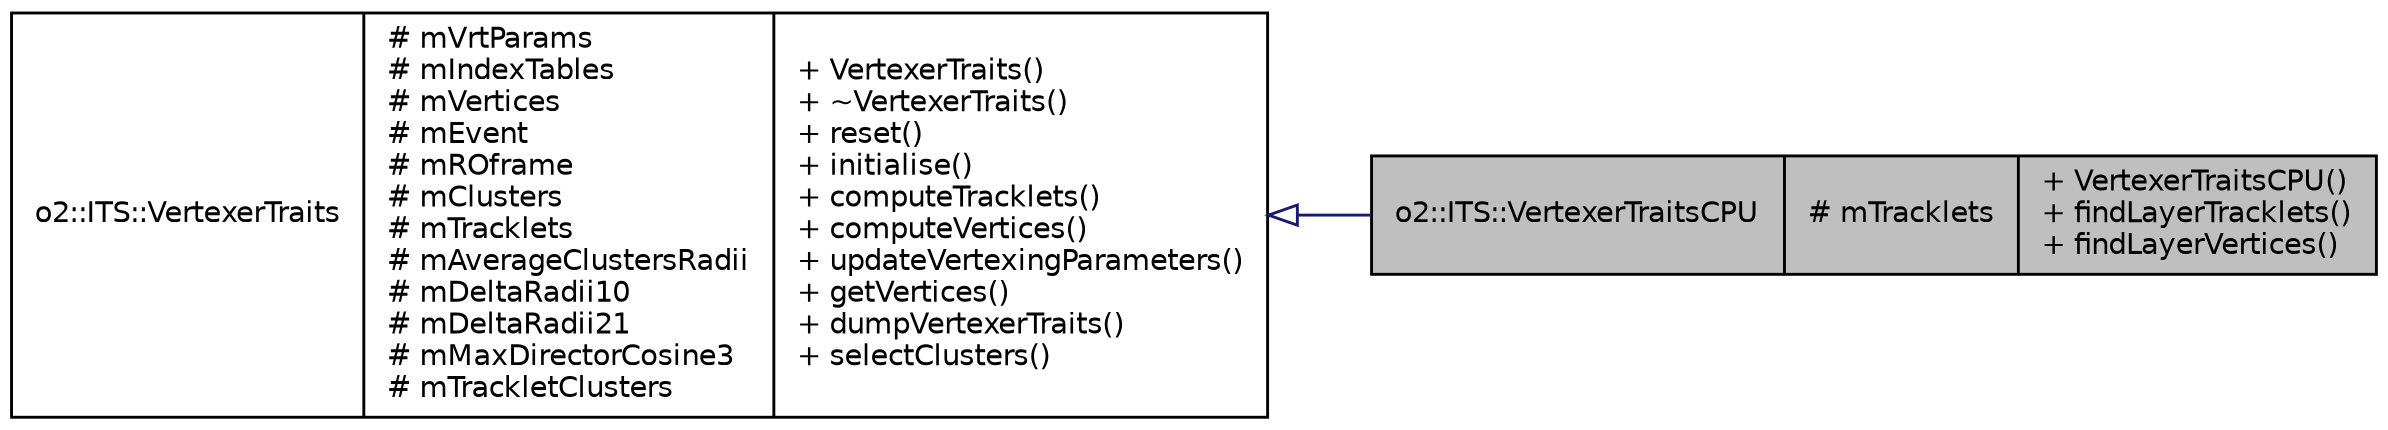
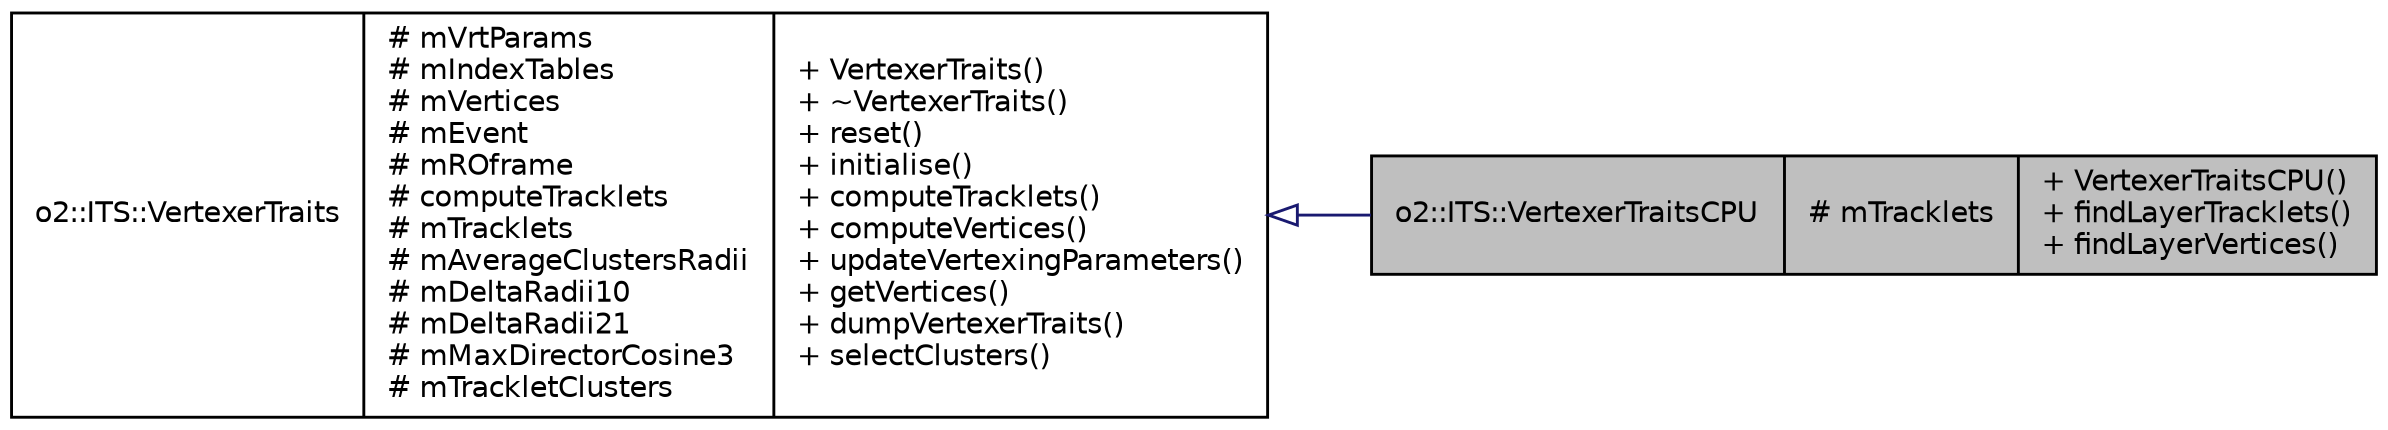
(475, 198) -> (528, 198)
